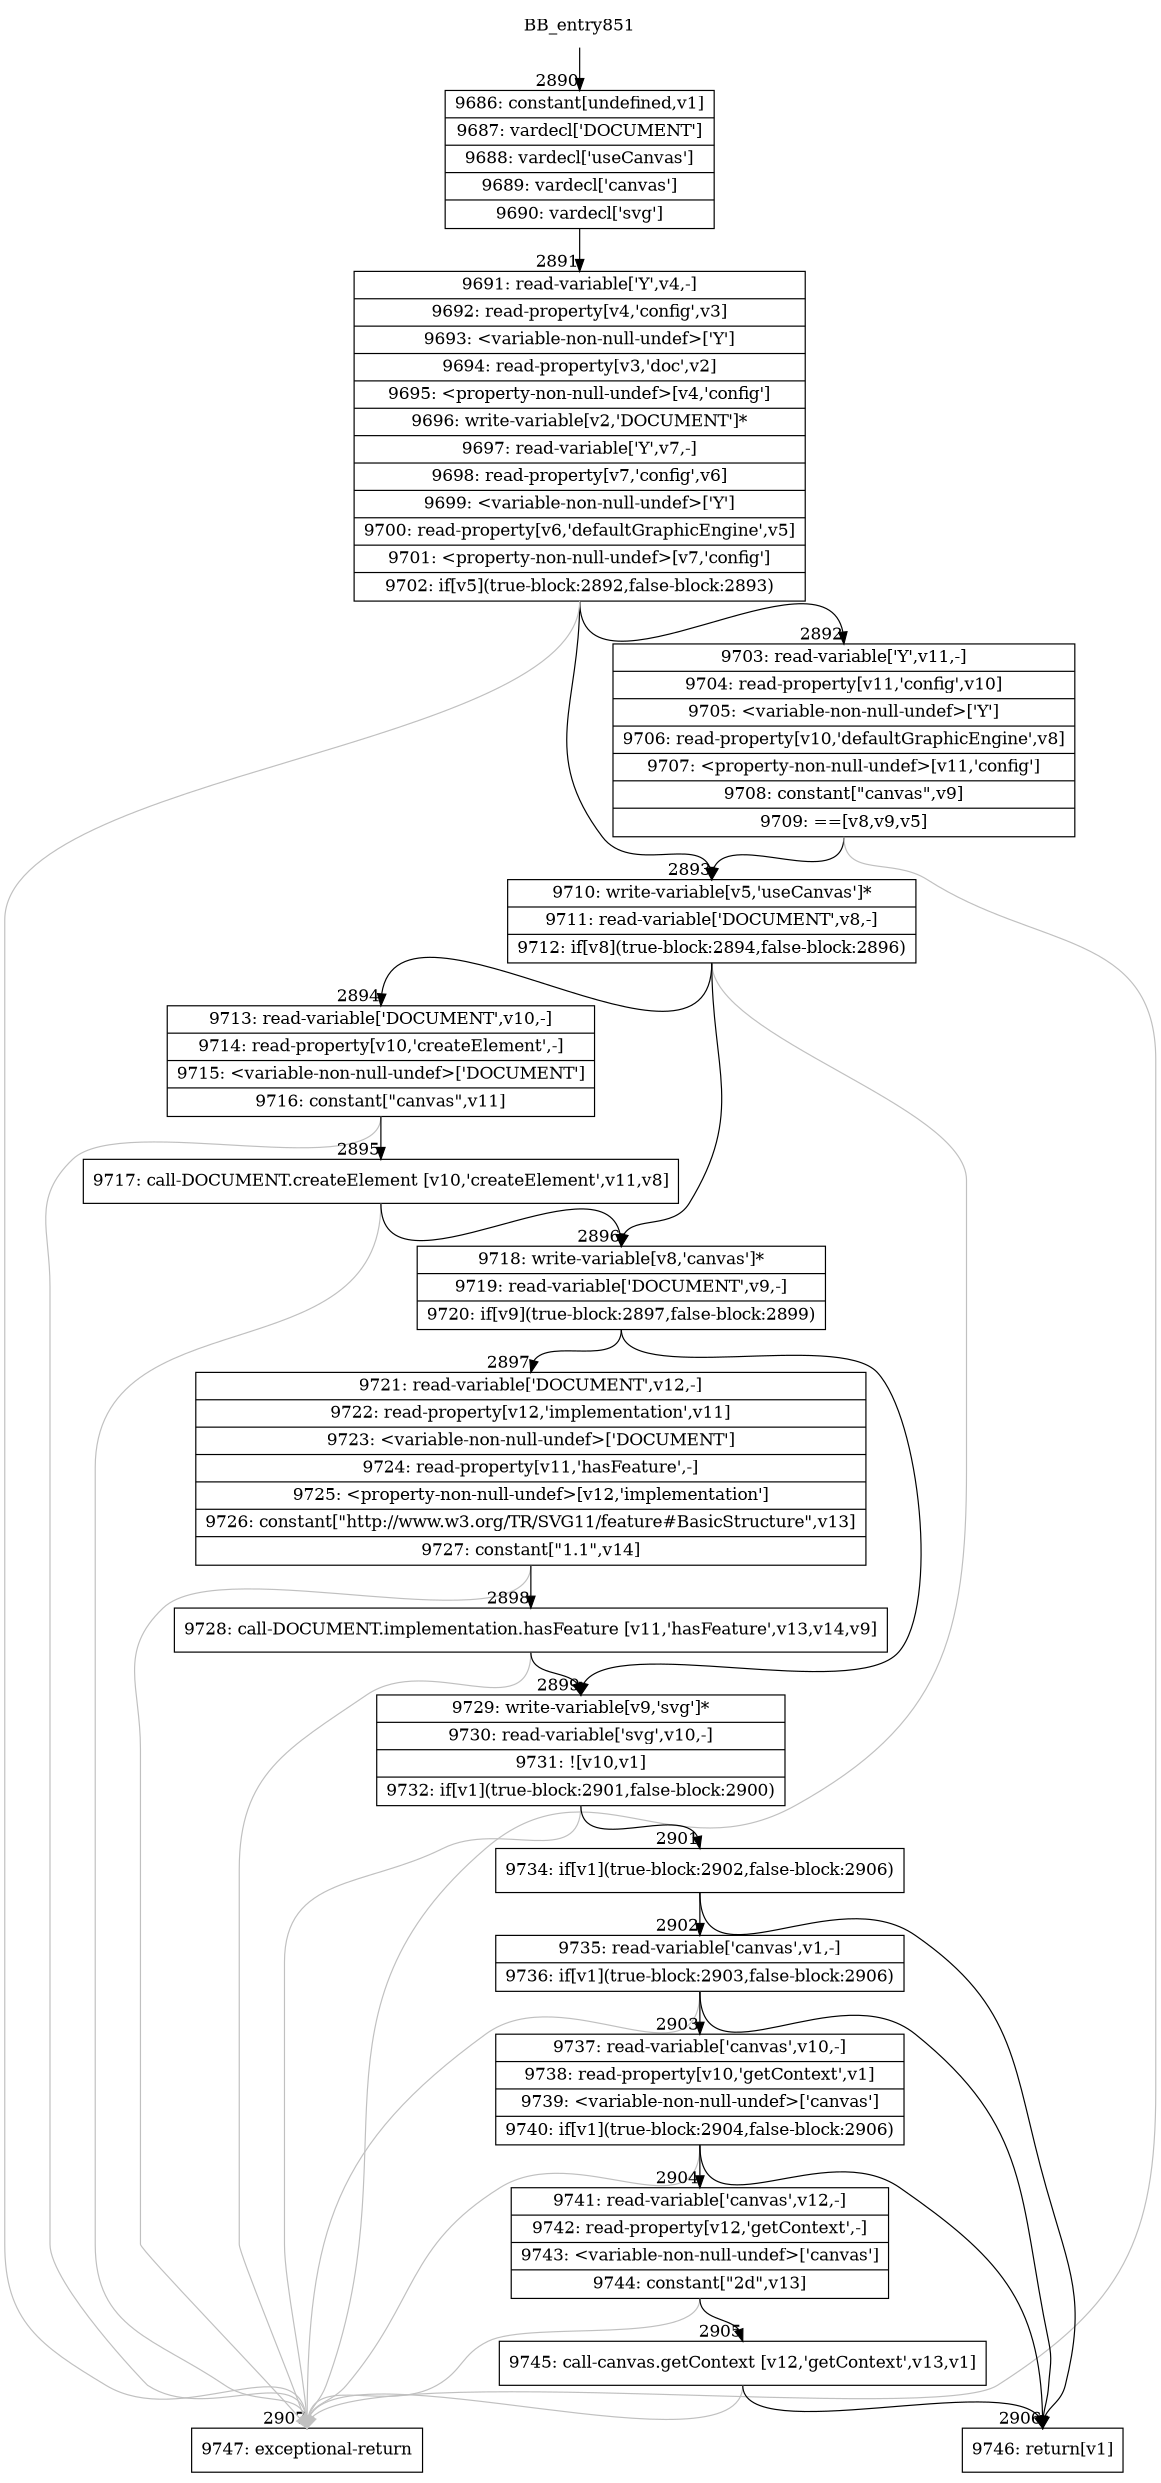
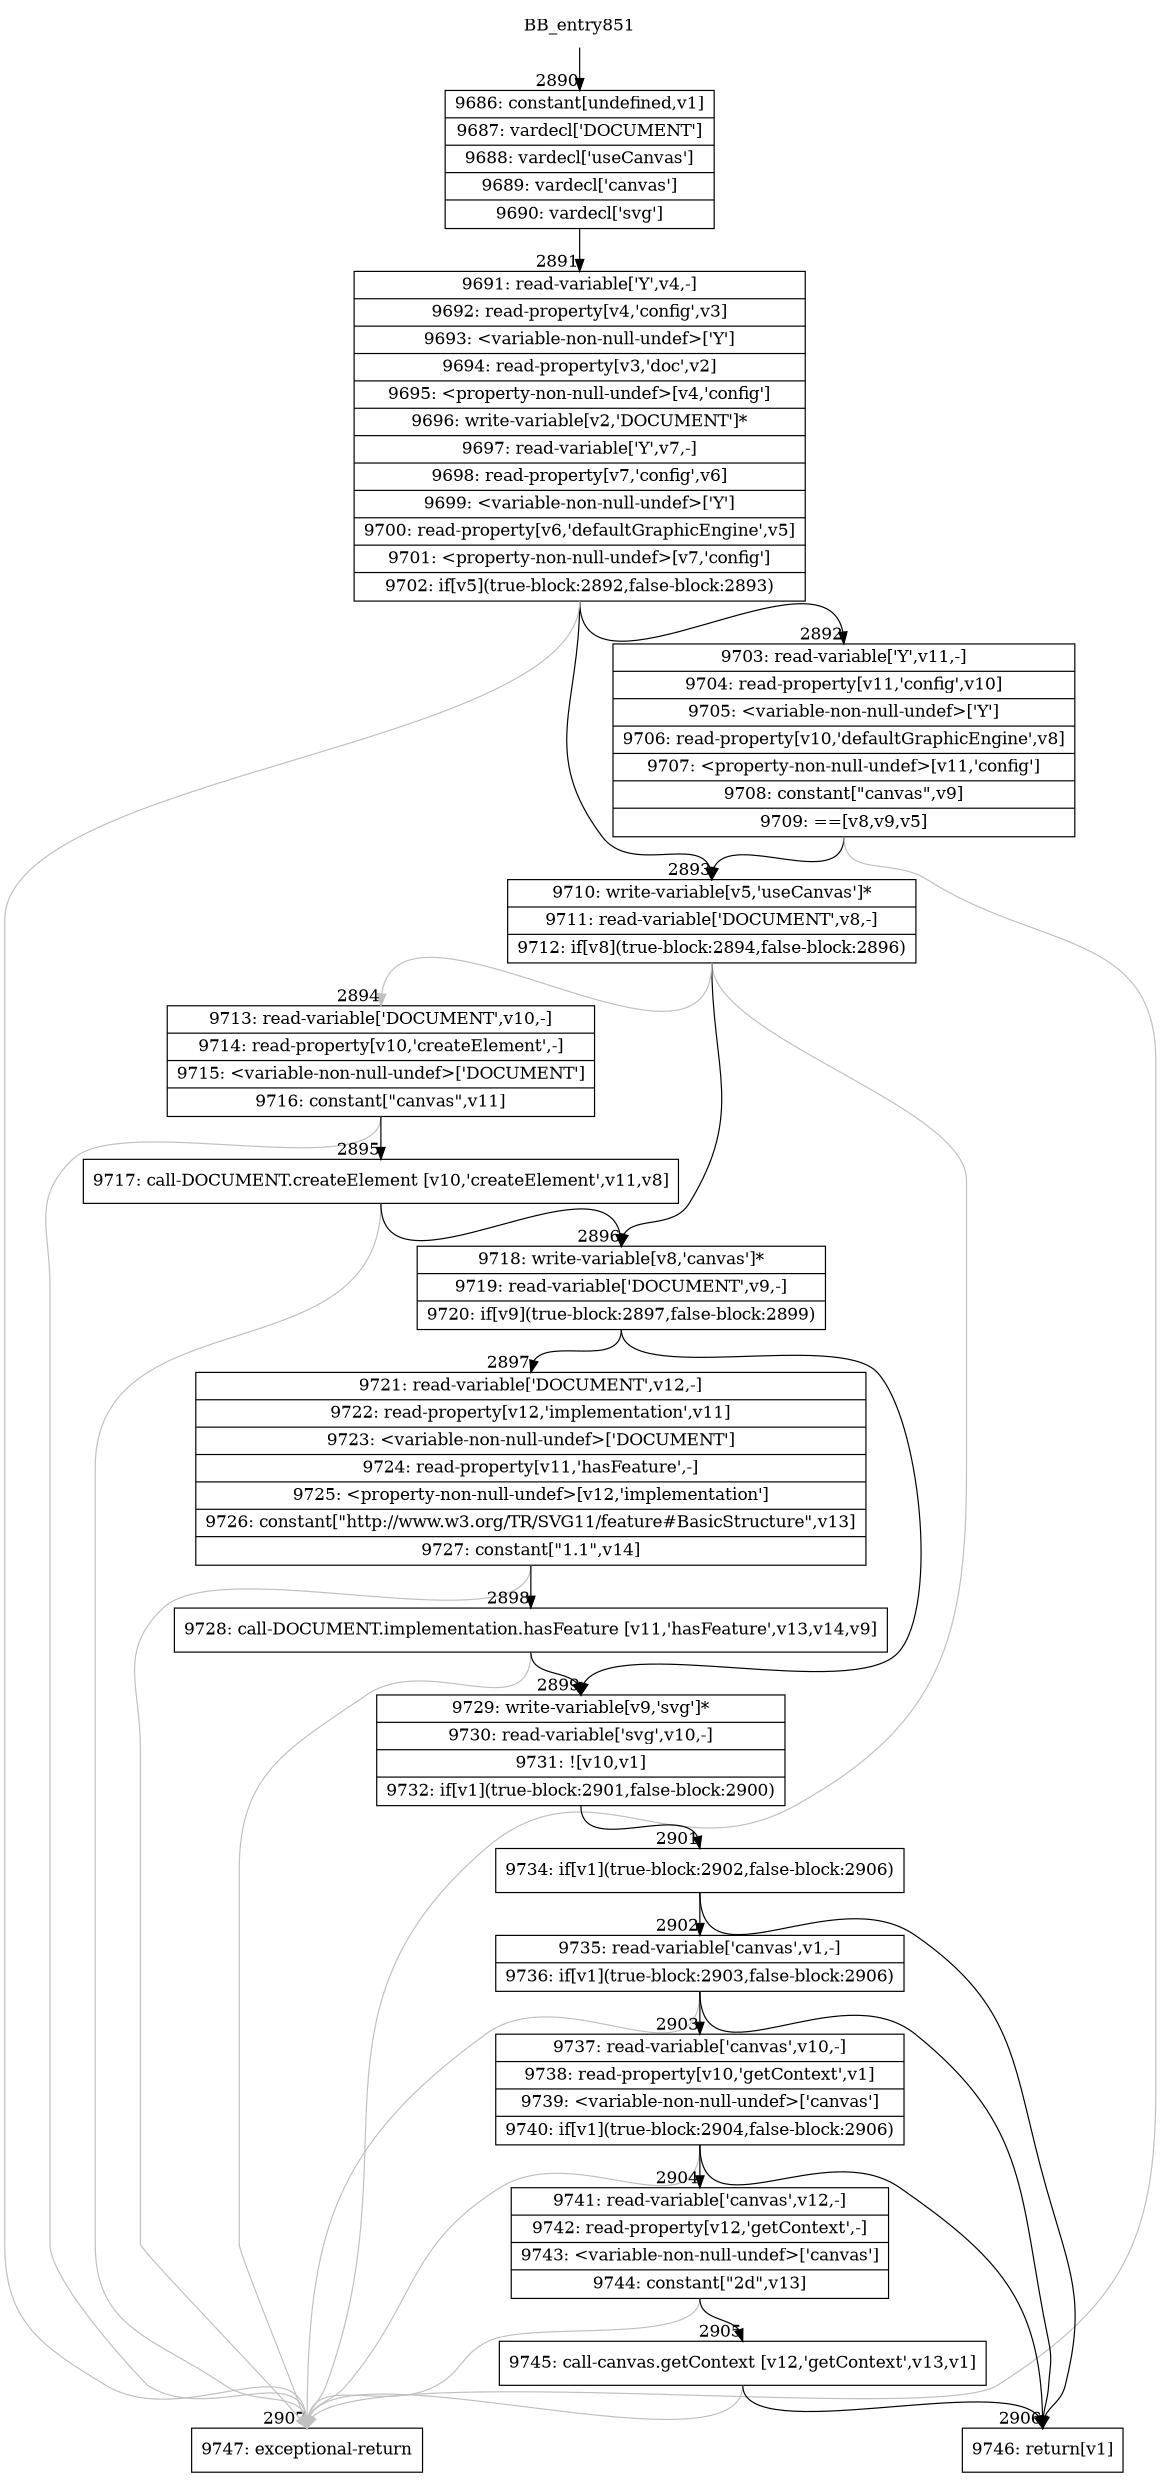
(552, 986) -> (552, 986)
(284, 2004) -> none
